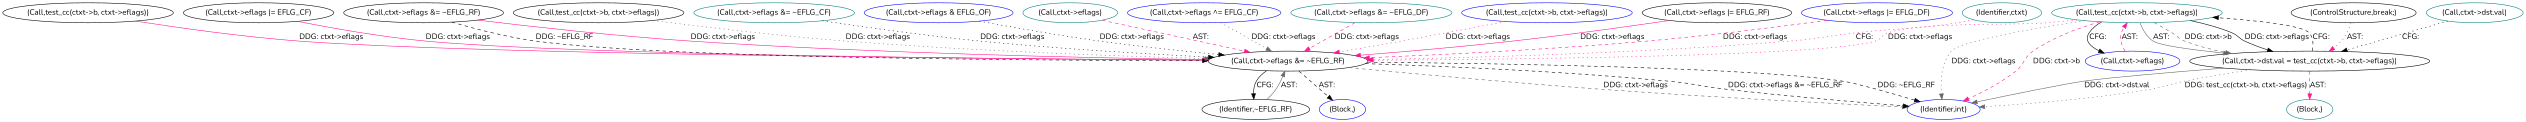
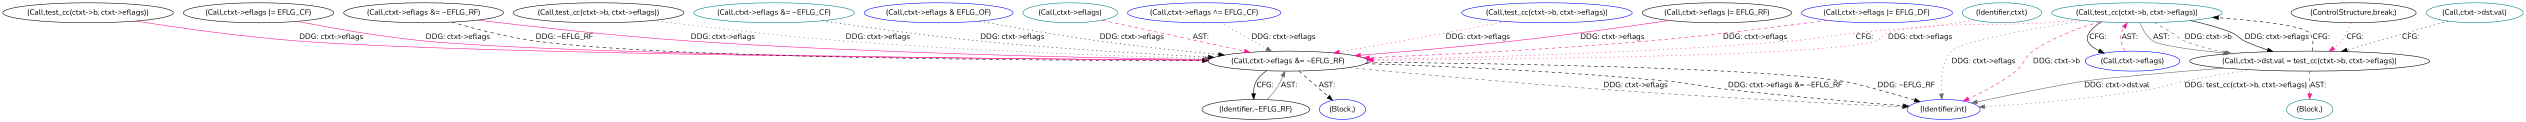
(1371, 13) -> none
(2356, 37) -> (2356, 37)
